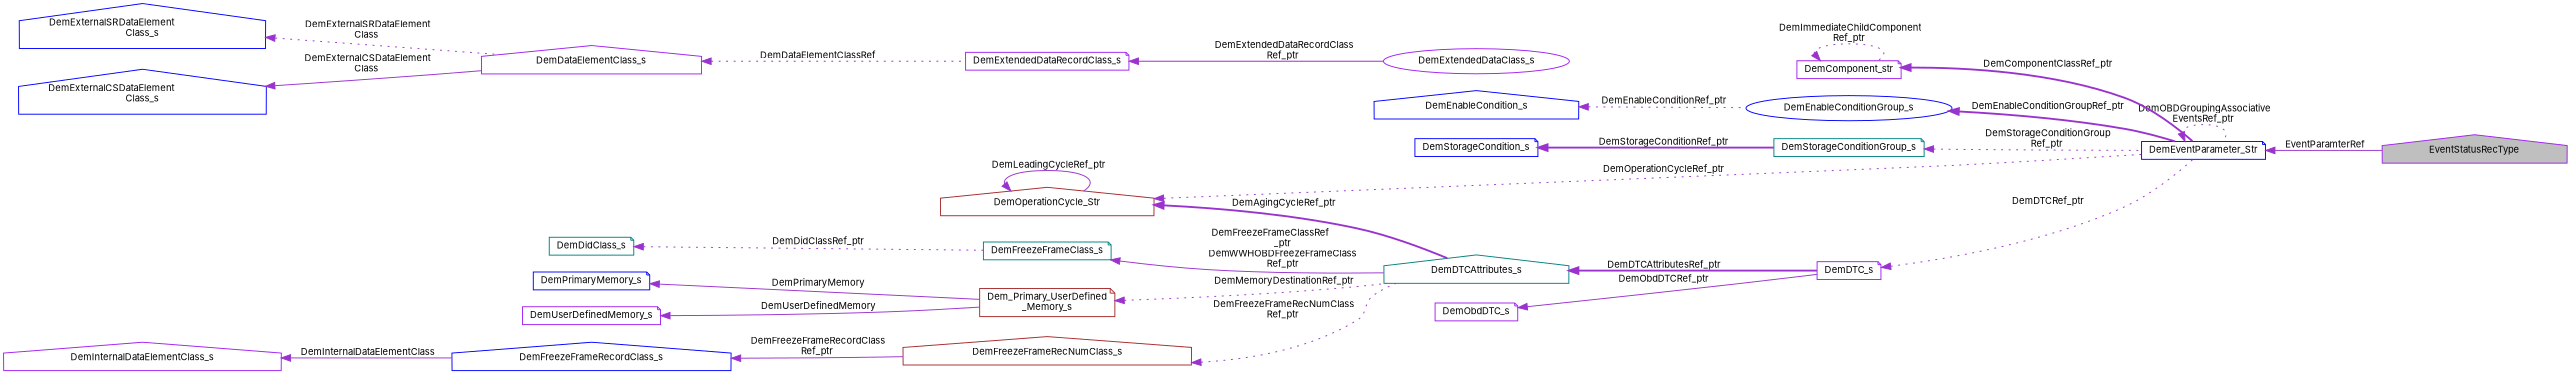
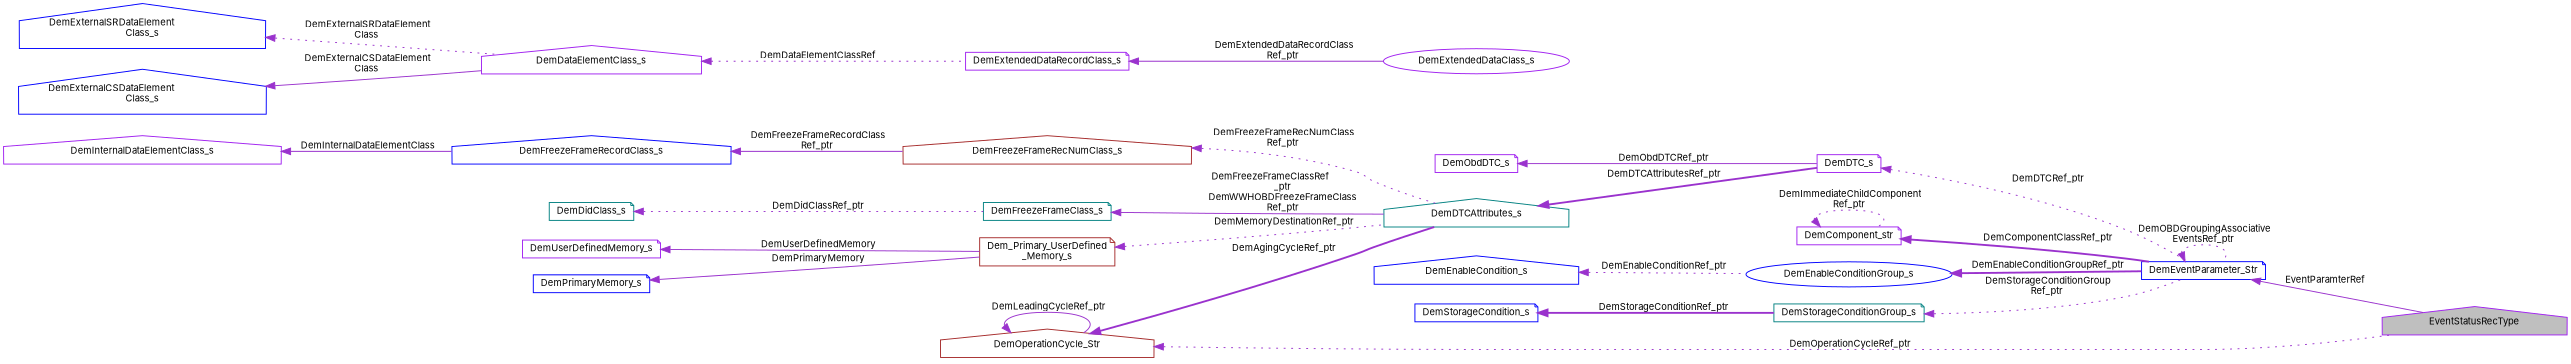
(1653, 178) -> (1778, 349)
